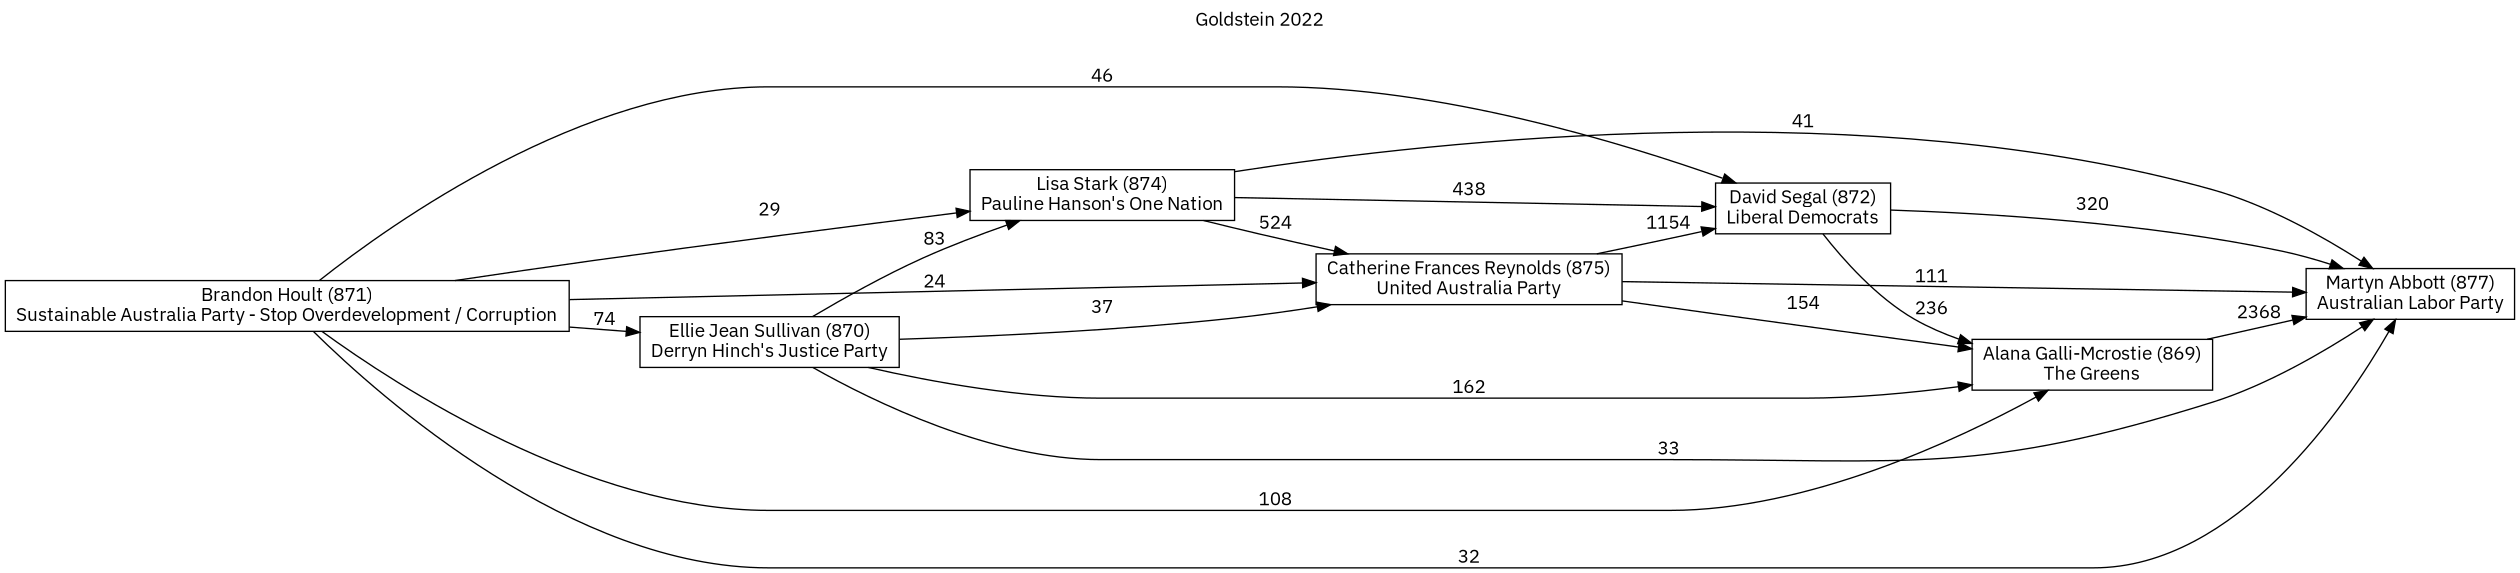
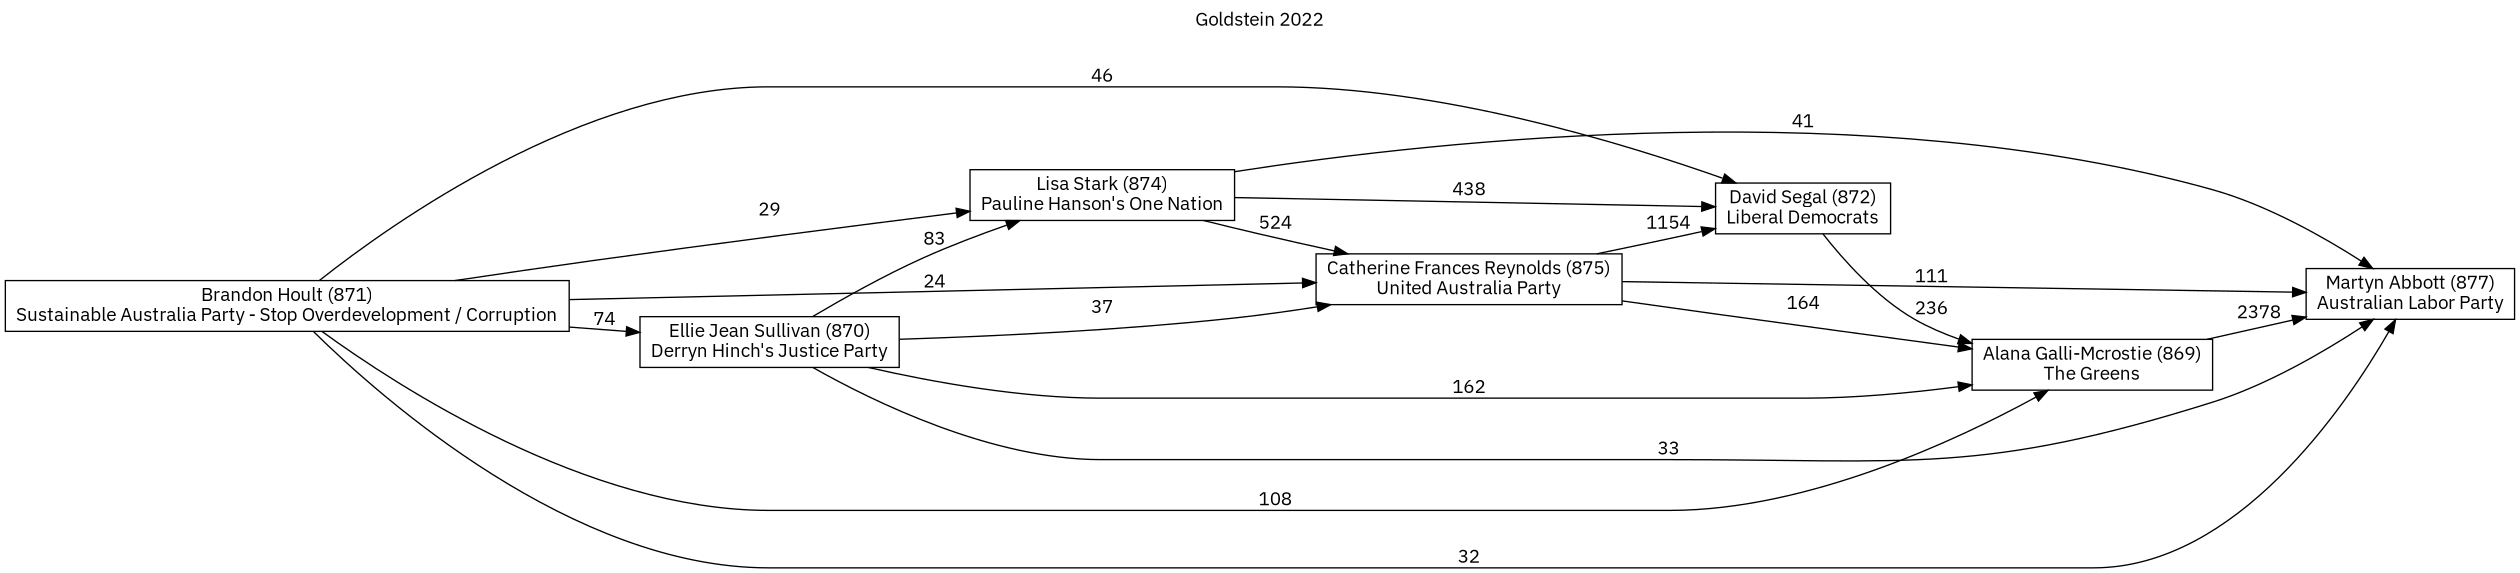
(2112, 225) -> none
(1803, 304) -> (1803, 304)
(2259, 313) -> (2259, 313)
